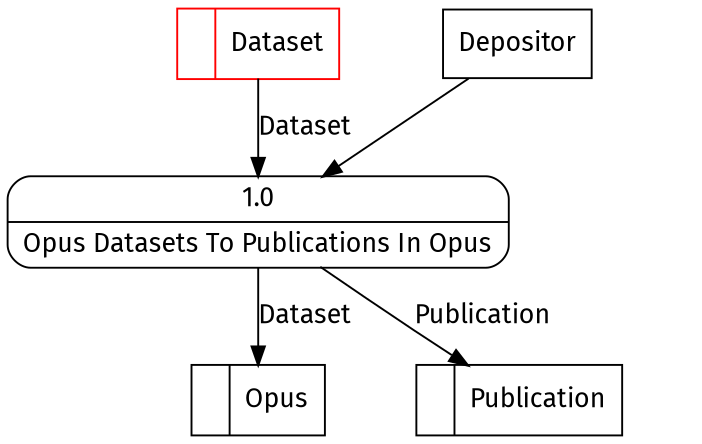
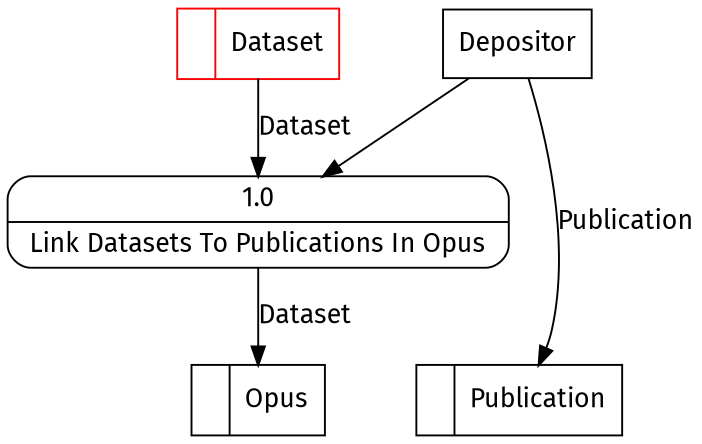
(258, 244) -> (258, 244)
(386, 311) -> (556, 212)
